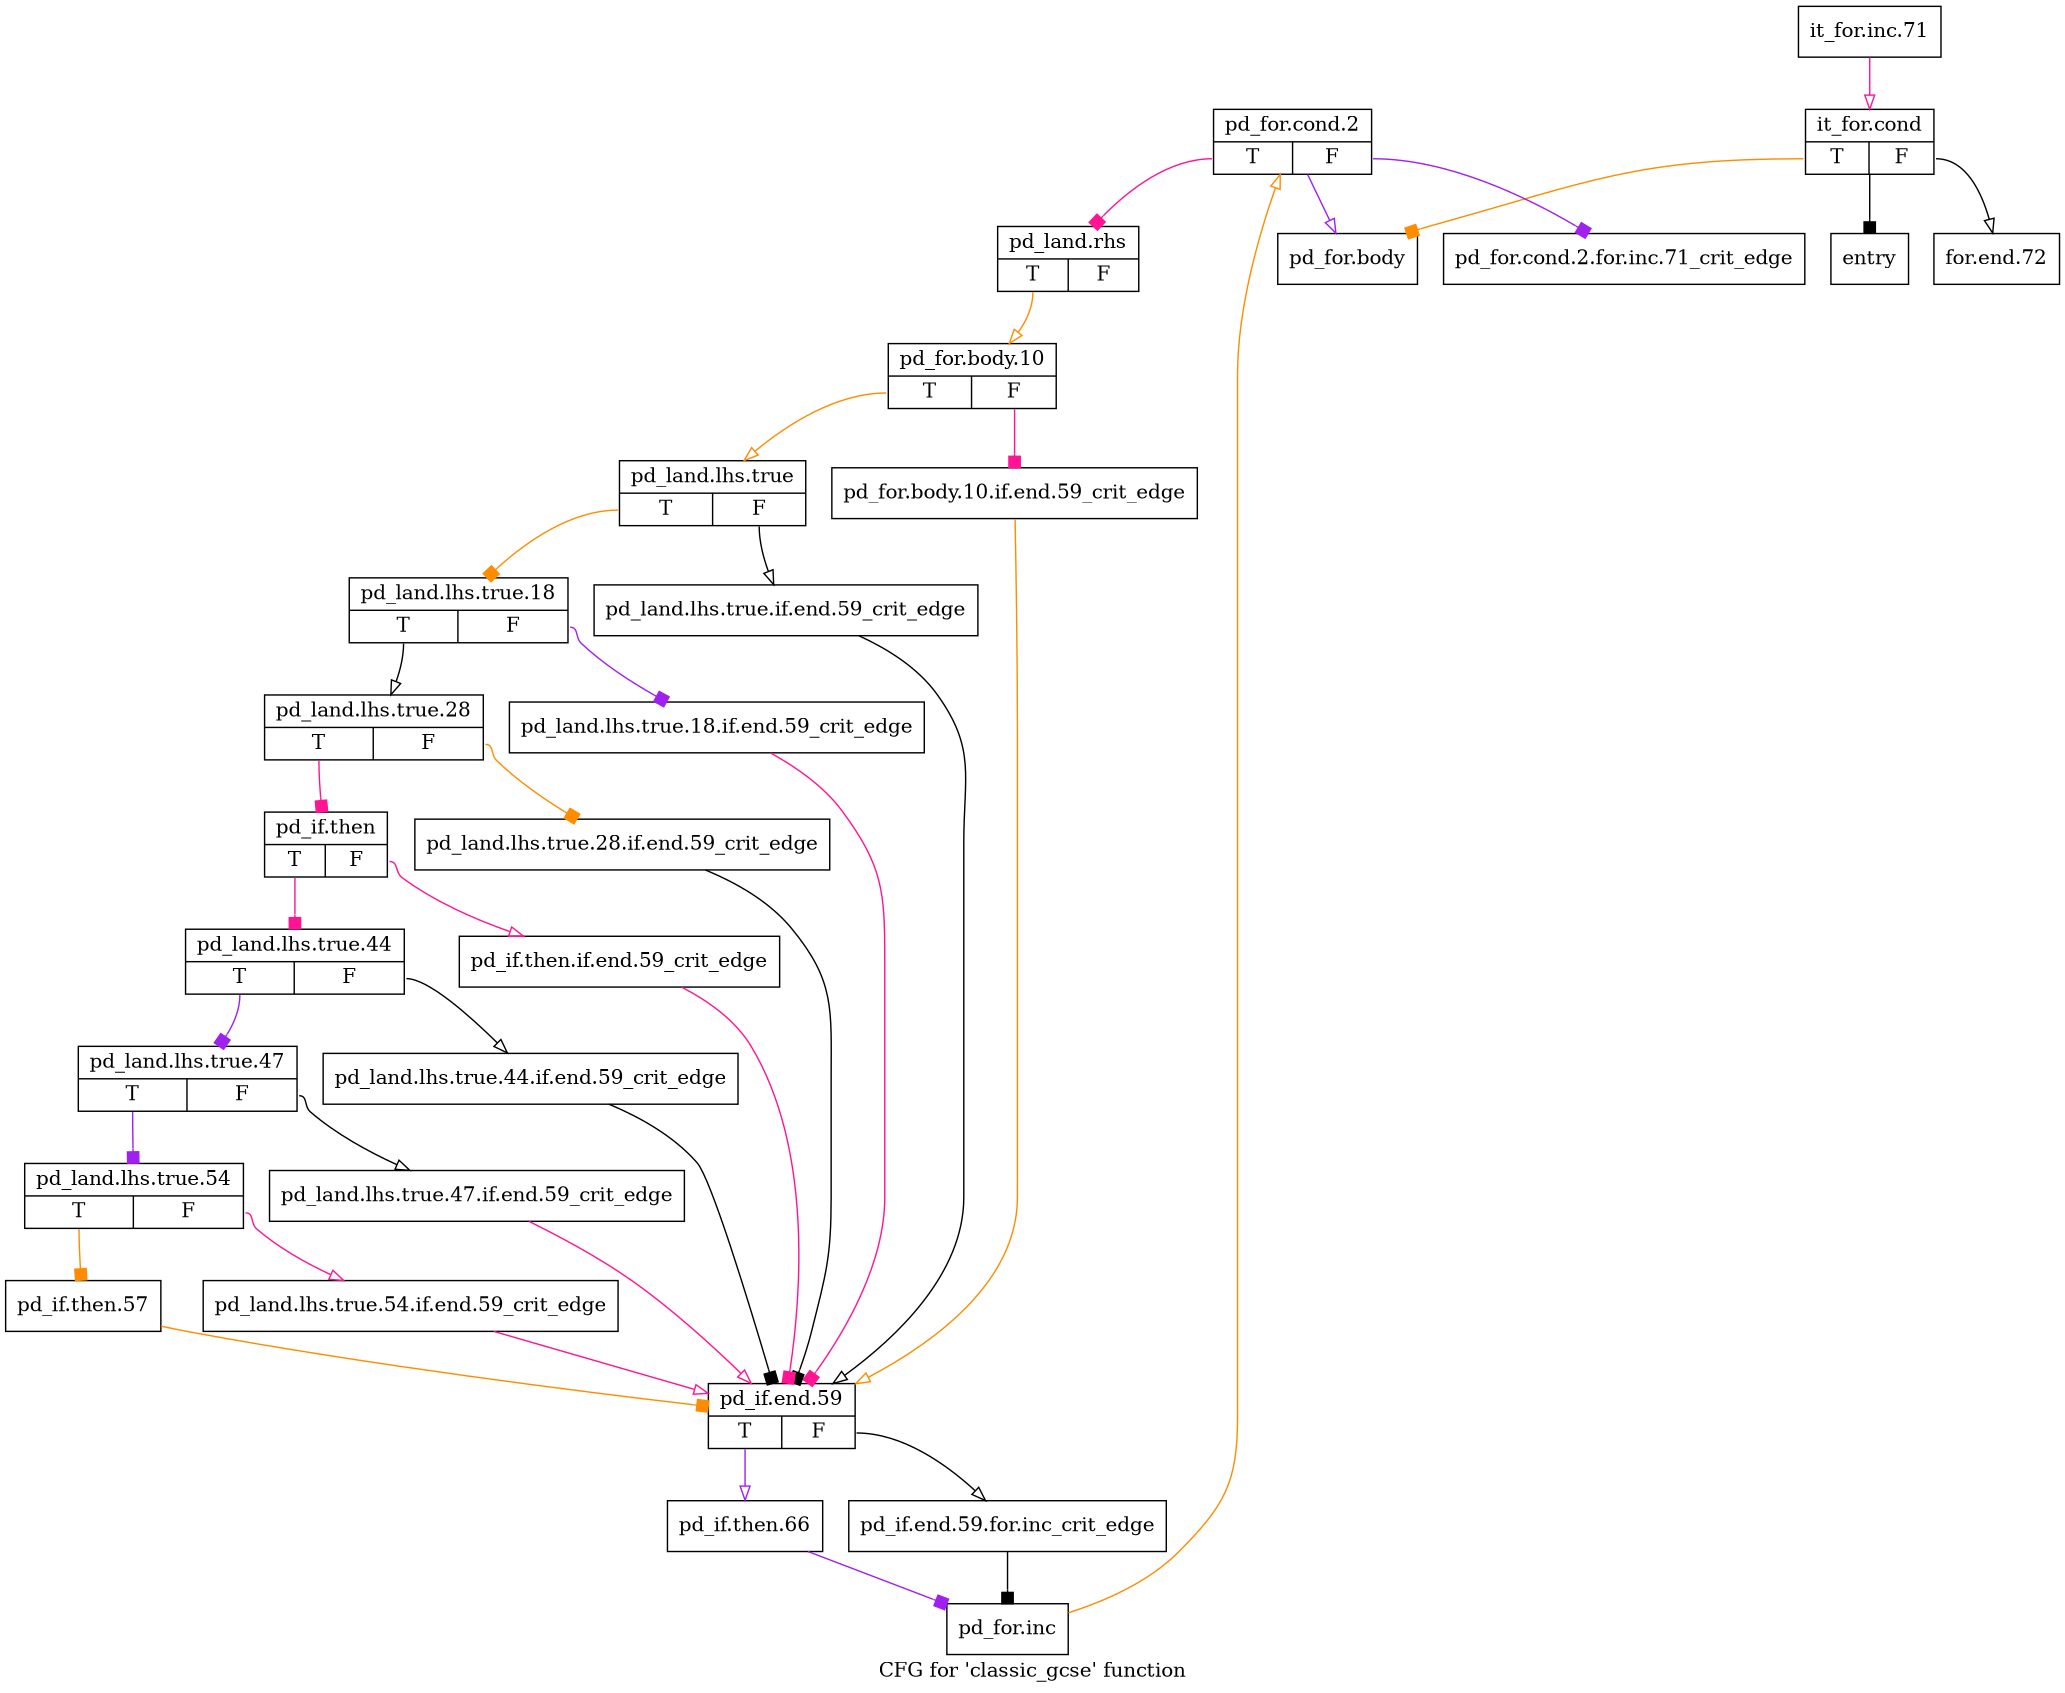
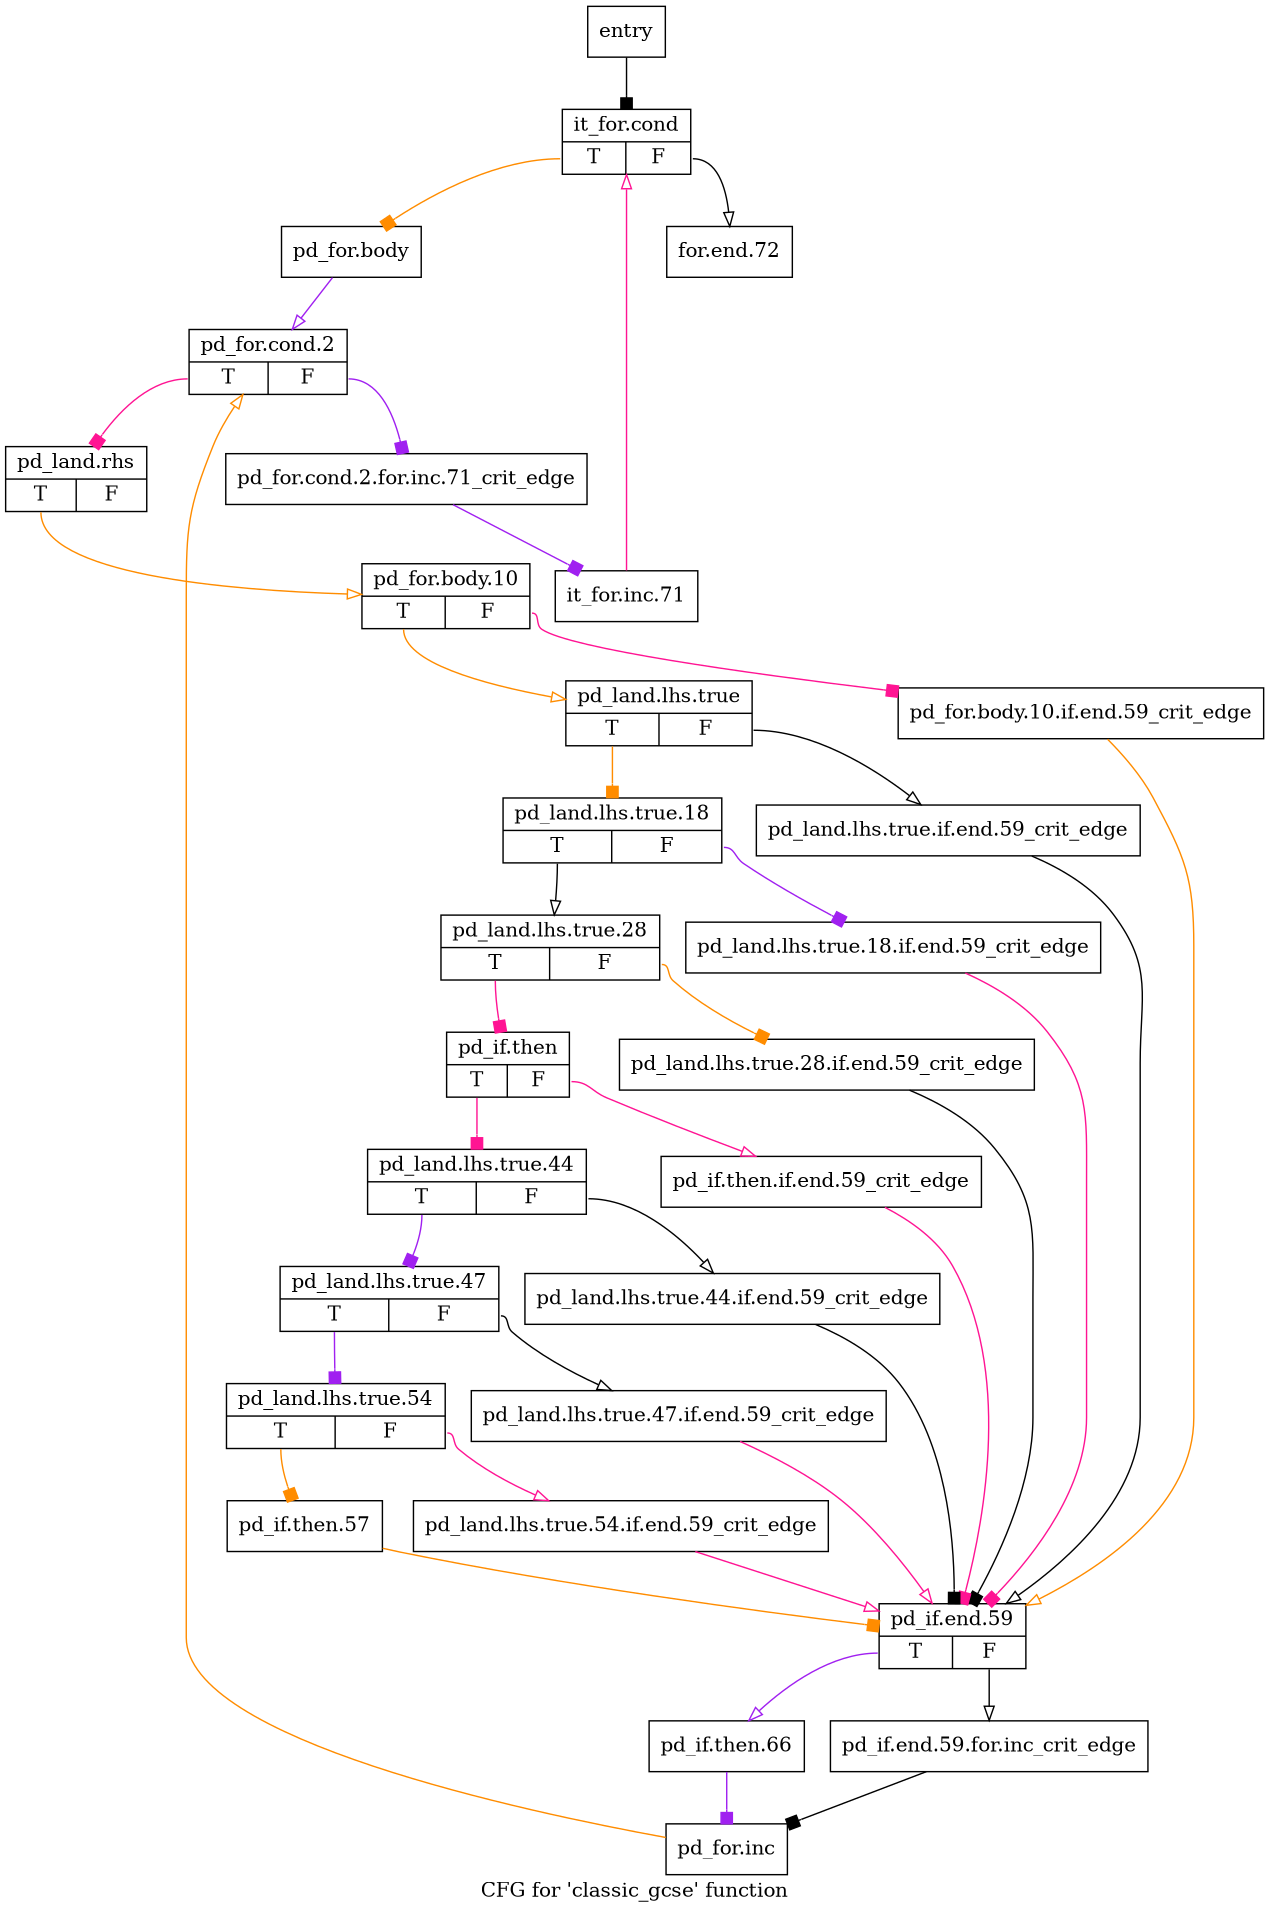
(1319, 197) -> (317, 298)
(1870, 197) -> (627, 76)
none -> (510, 534)
